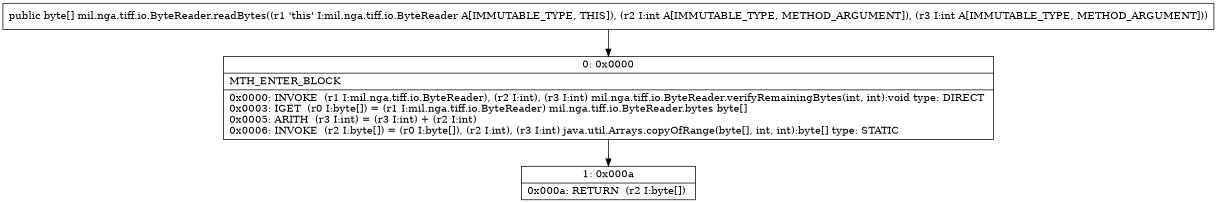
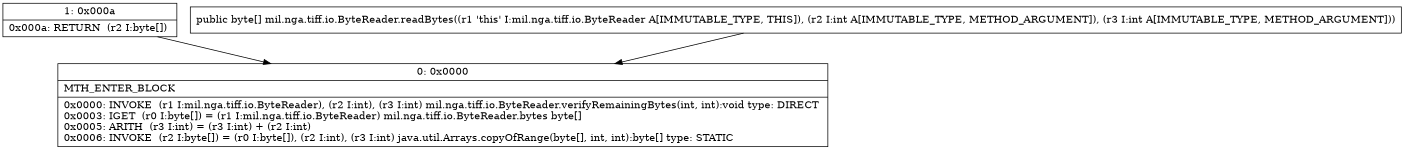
(608, 149) -> (210, 49)
